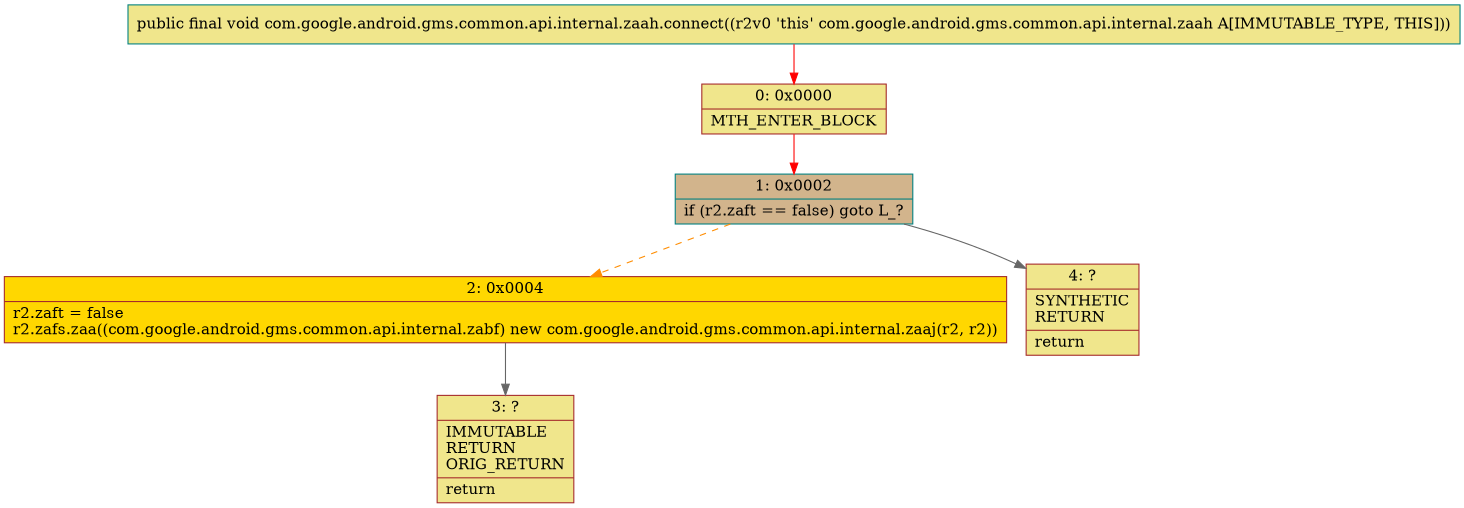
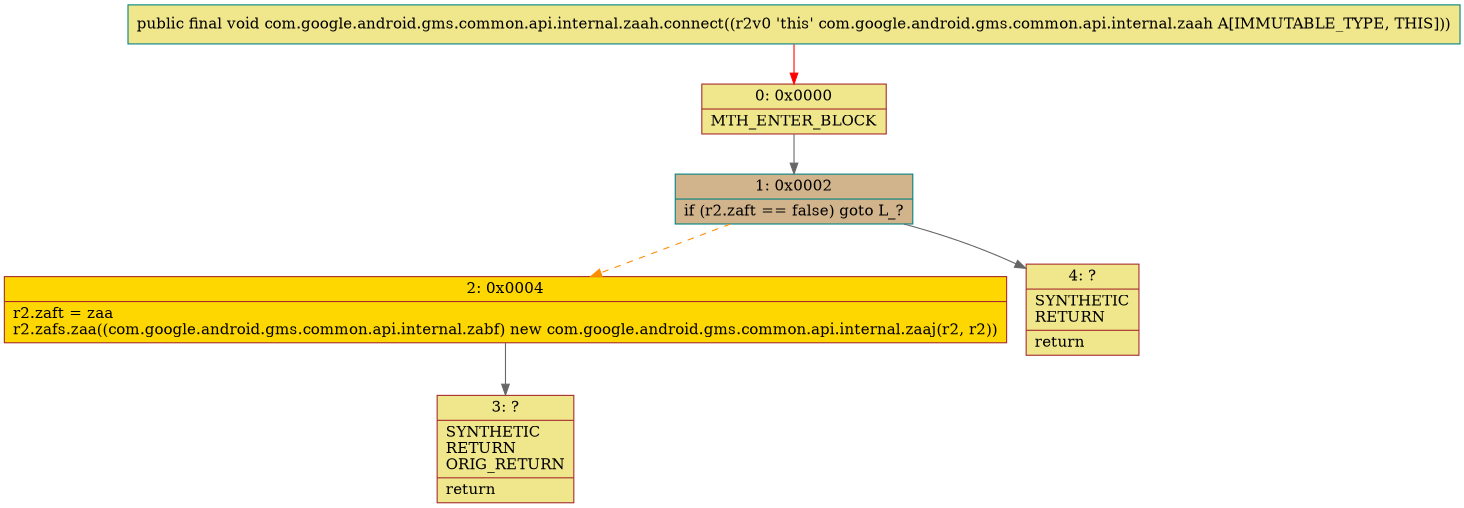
(794, 149) -> (794, 149)
(69, 313) -> (63, 313)
(497, 432) -> (494, 432)
